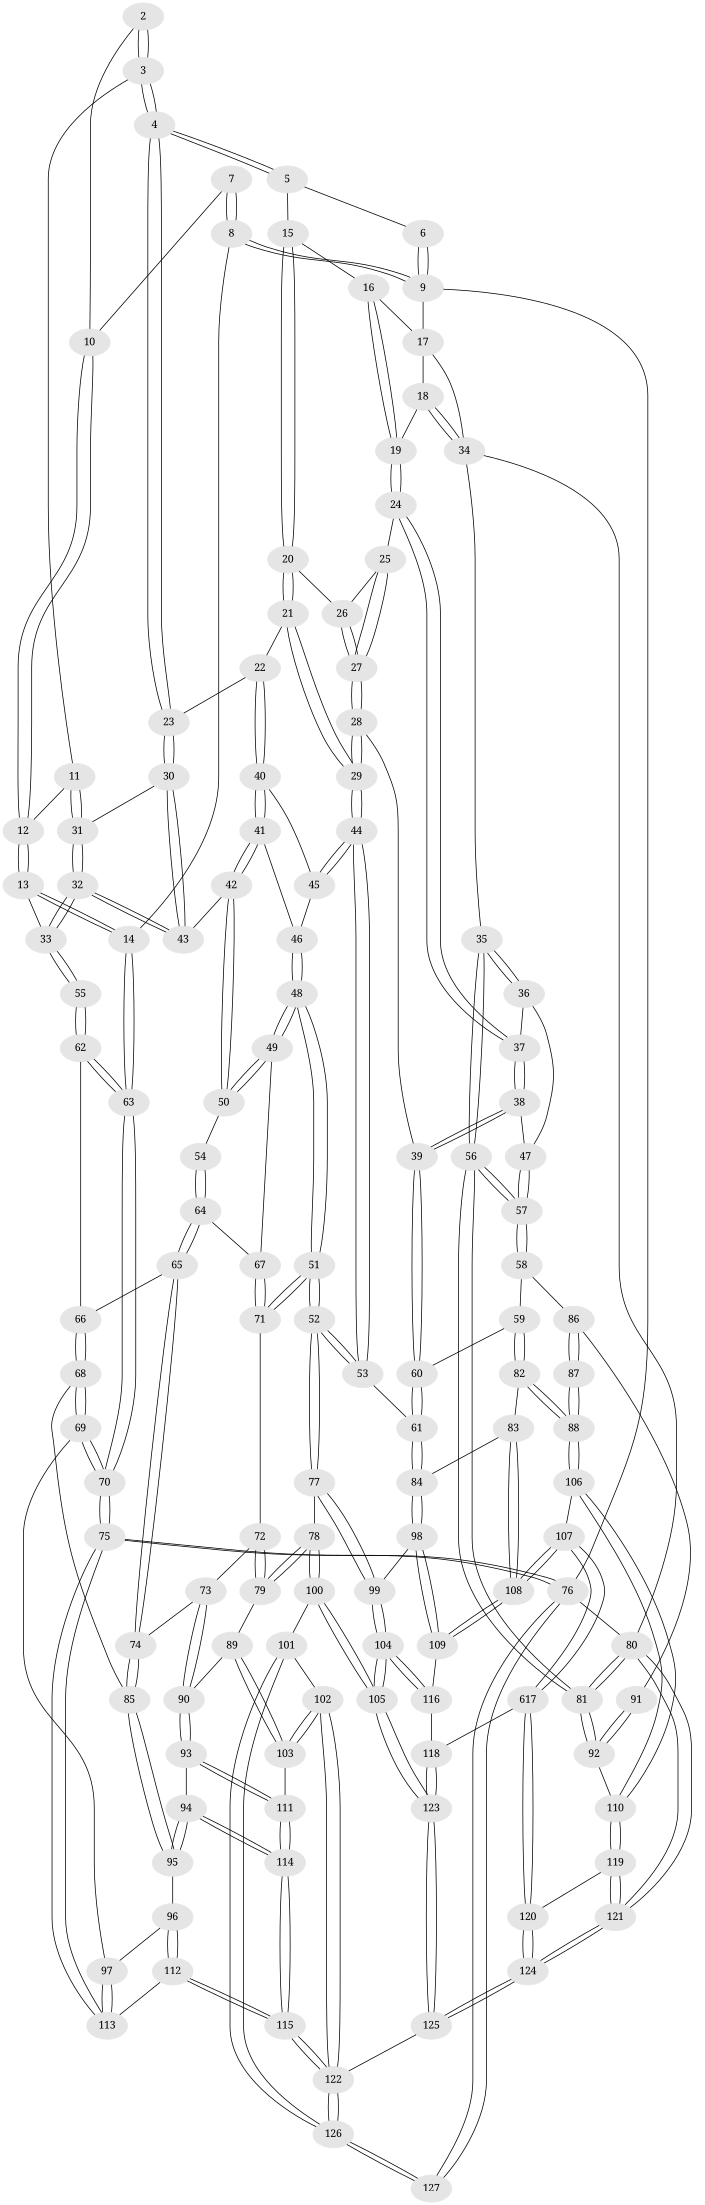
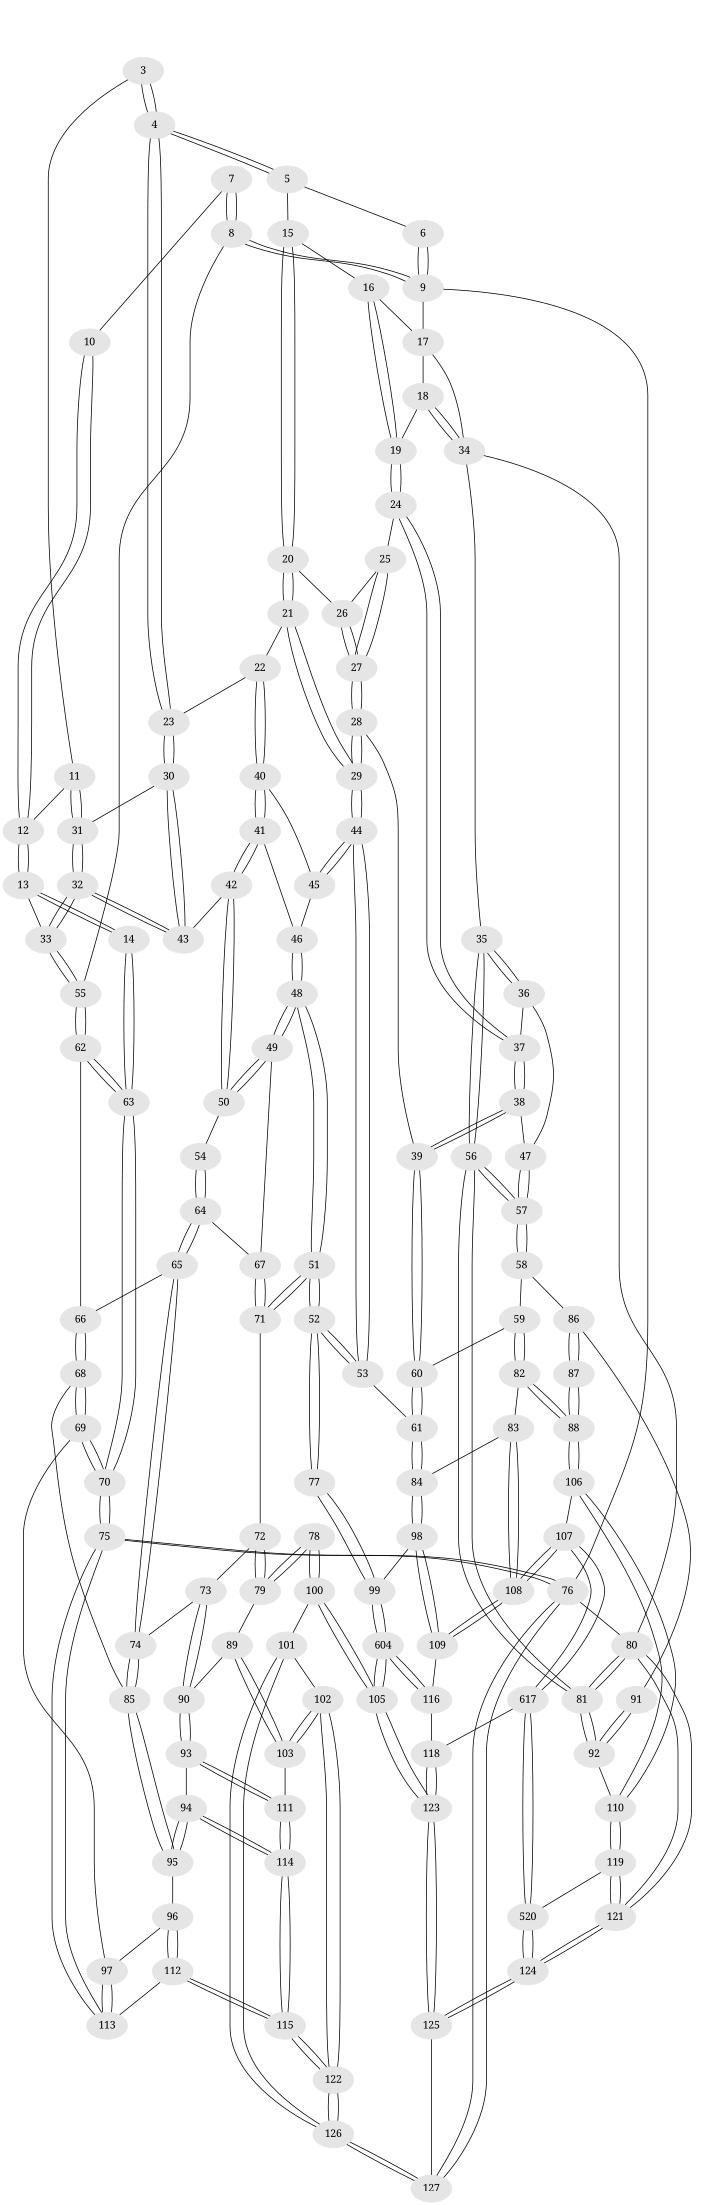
(143, 17) -> none
(219, 599) -> (119, 603)
(314, 1510) -> none
(383, 1646) -> (383, 1646)
(528, 1917) -> (528, 1917)
(382, 2053) -> (431, 2107)
